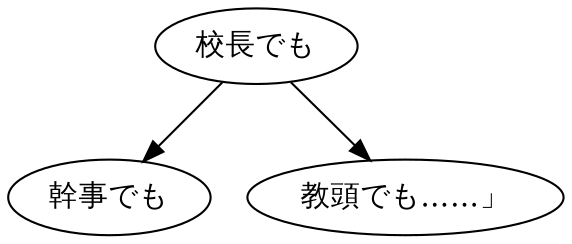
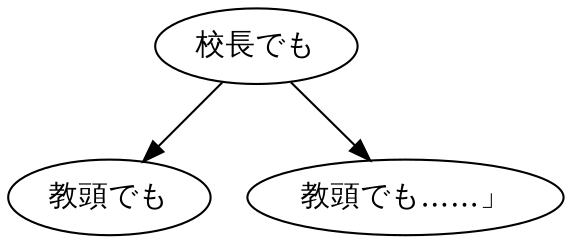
(109, 197) -> (109, 197)
